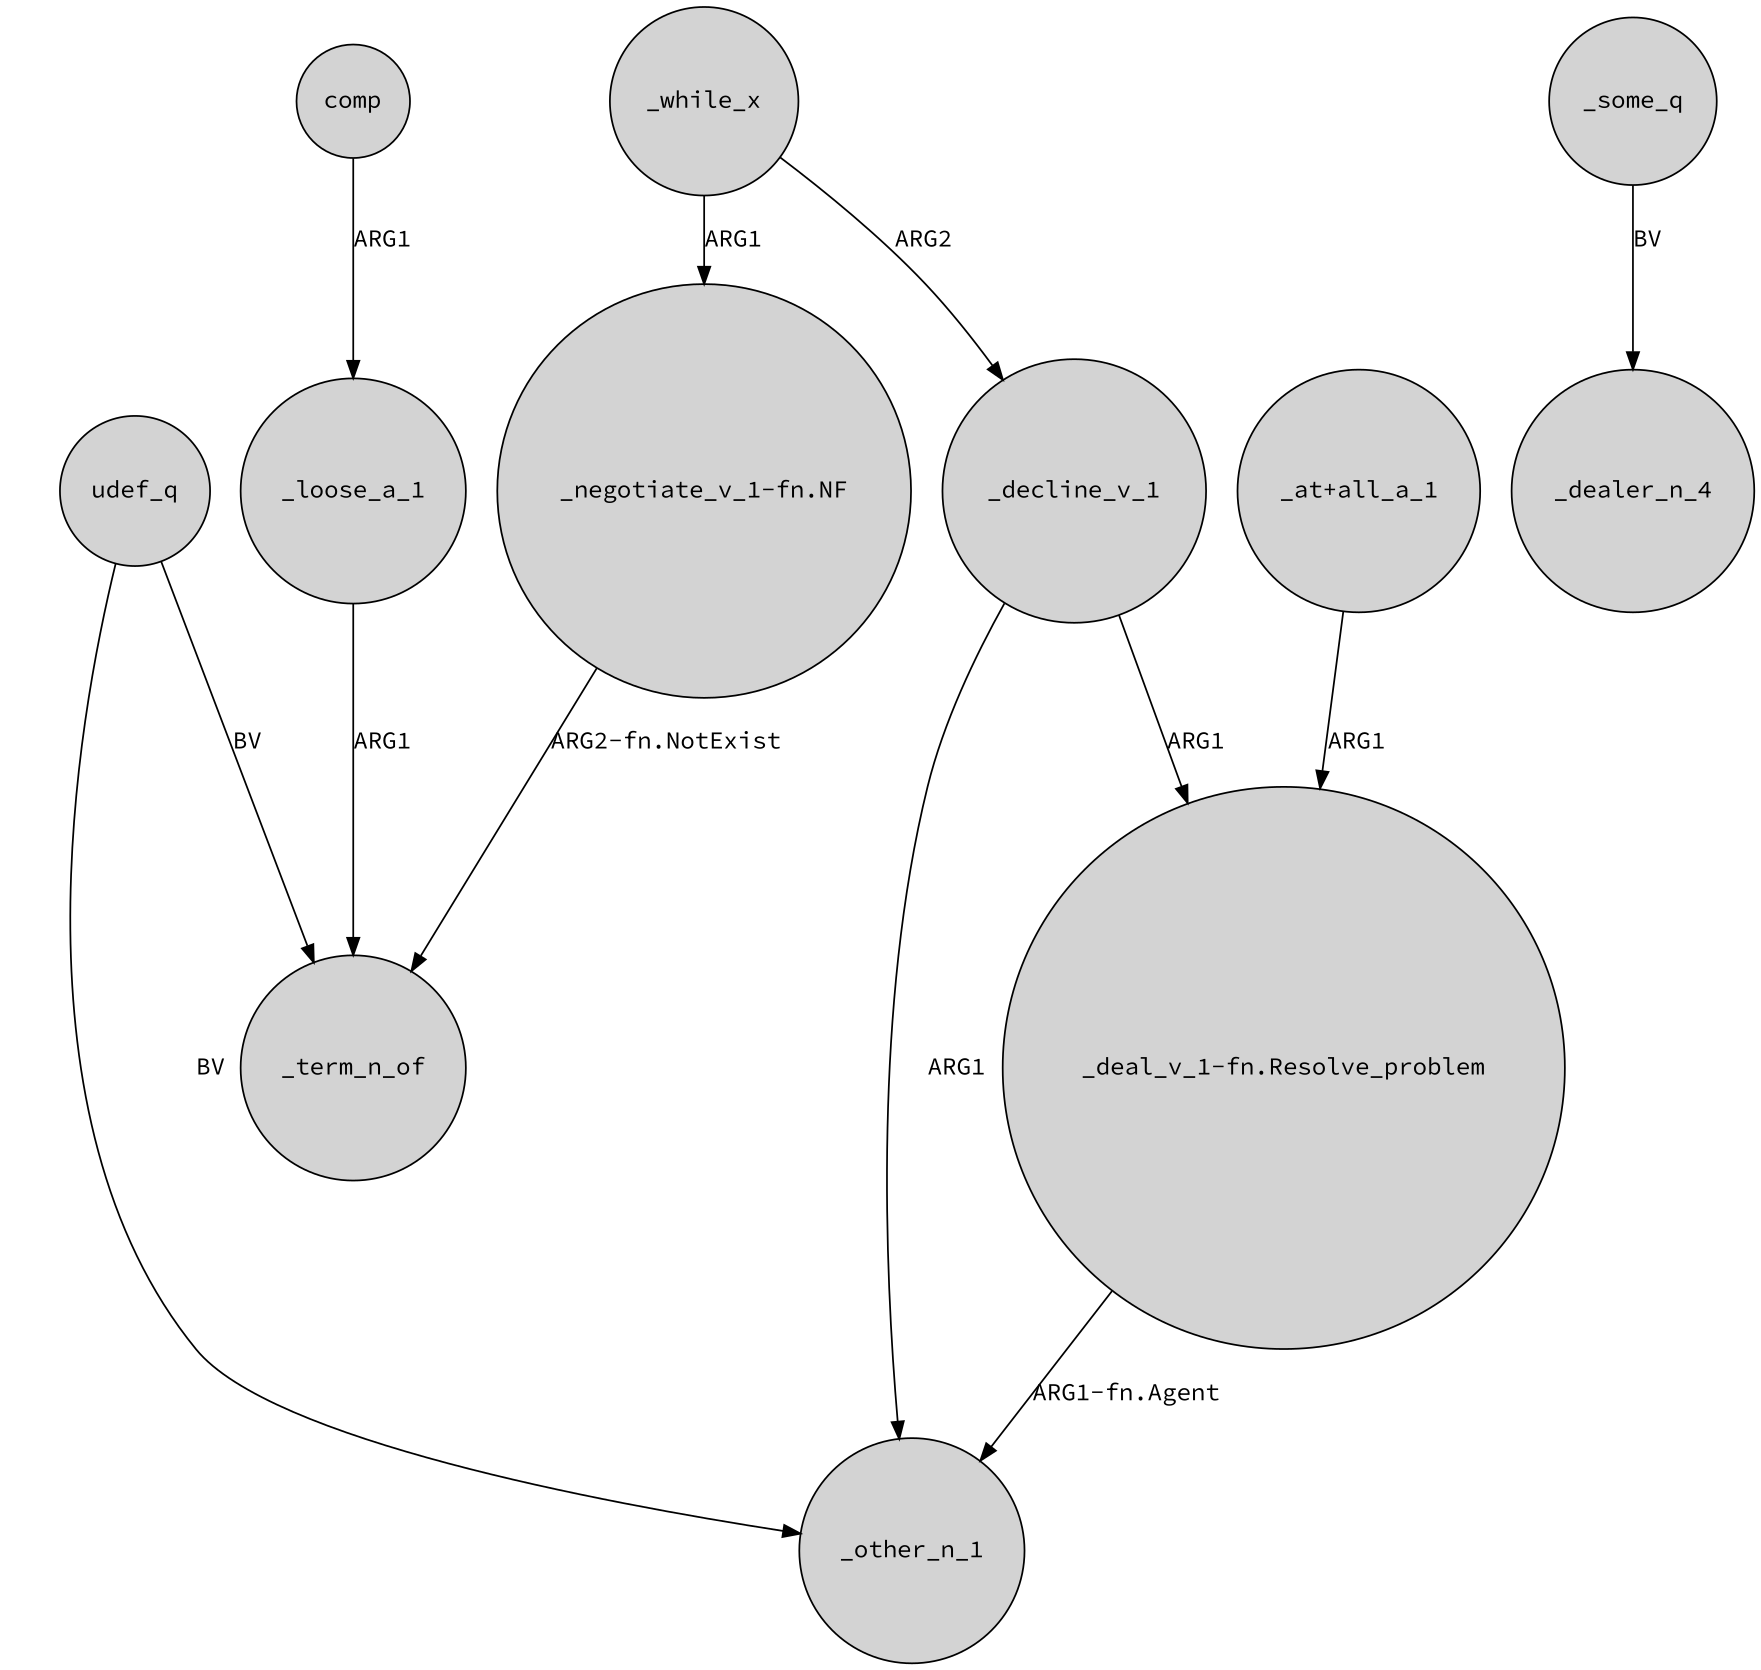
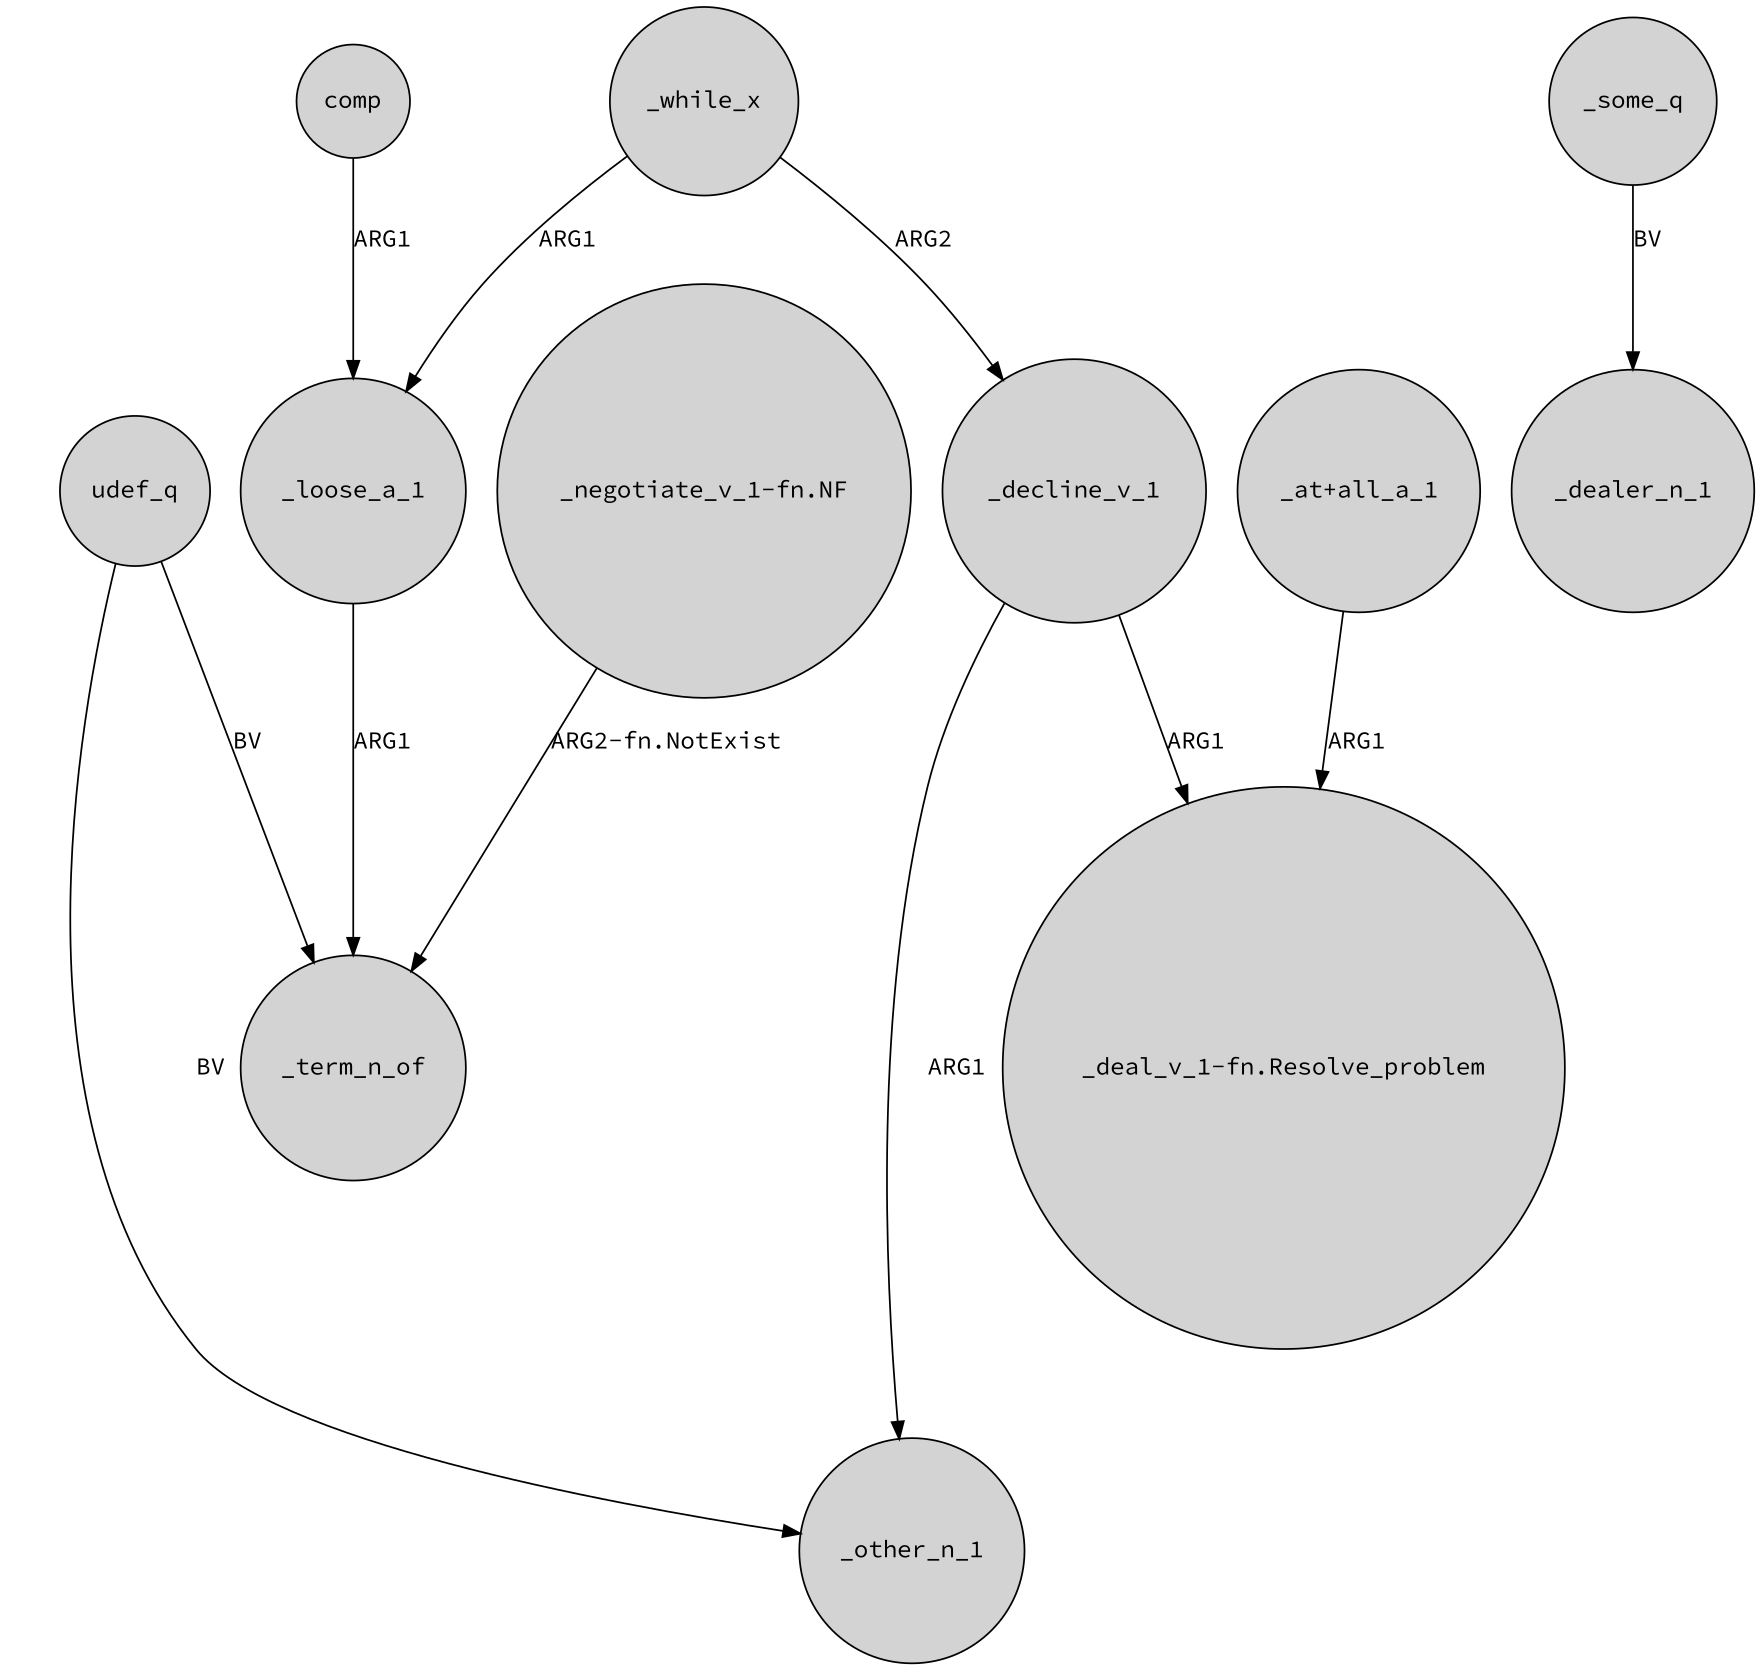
(704, 231) -> (510, 256)
(1633, 491) -> (1633, 491)
(1052, 1369) -> none
